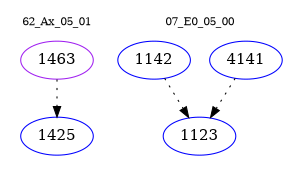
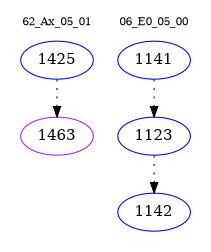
(200, 23) -> (154, 23)
(246, 60) -> (154, 60)
(57, 93) -> (57, 93)
(174, 93) -> (154, 169)
